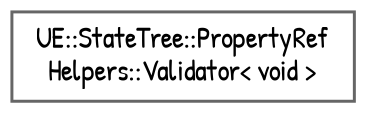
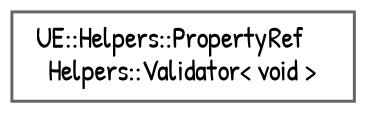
(183, 57) -> (183, 57)
